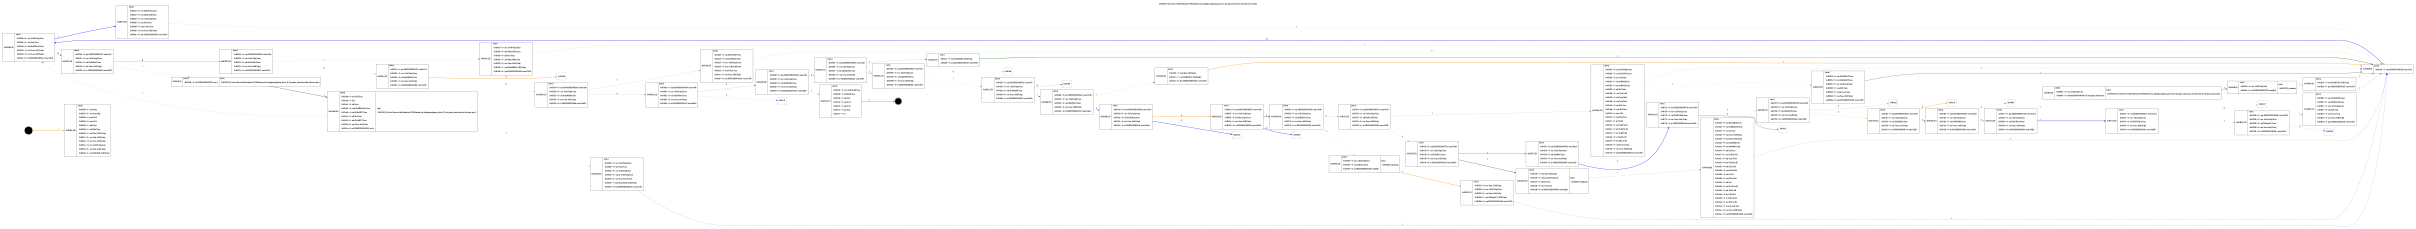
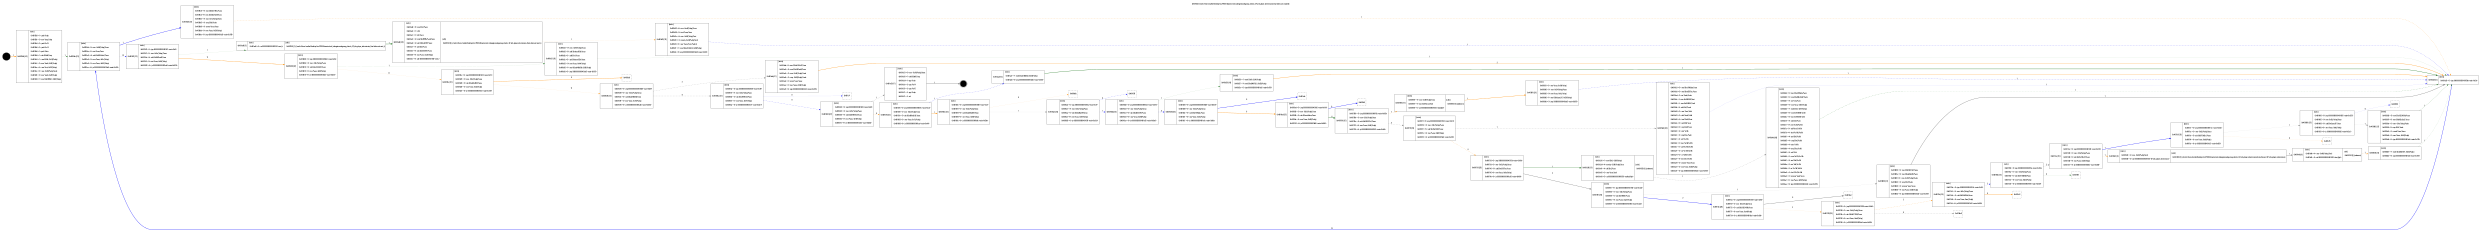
(1566, 52) -> (1631, 64)
(181, 107) -> (64, 57)
